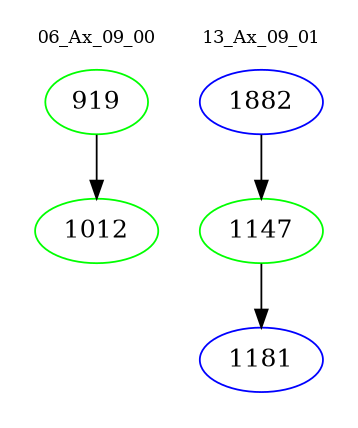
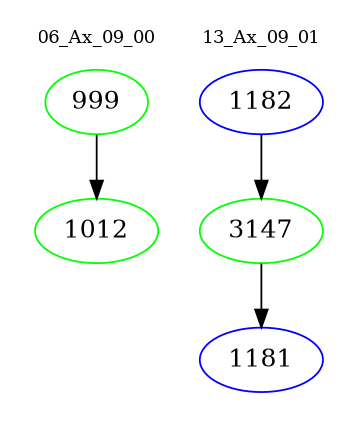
(97, 102) -> (97, 102)
(261, 102) -> (261, 102)
(261, 231) -> (261, 231)
